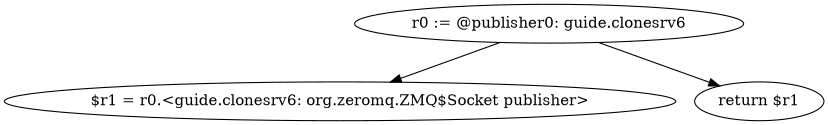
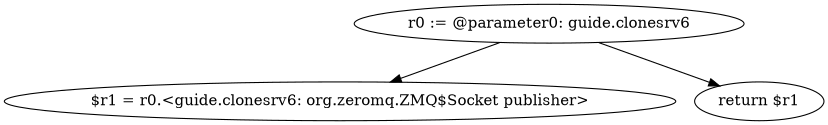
(549, 24) -> (549, 24)
